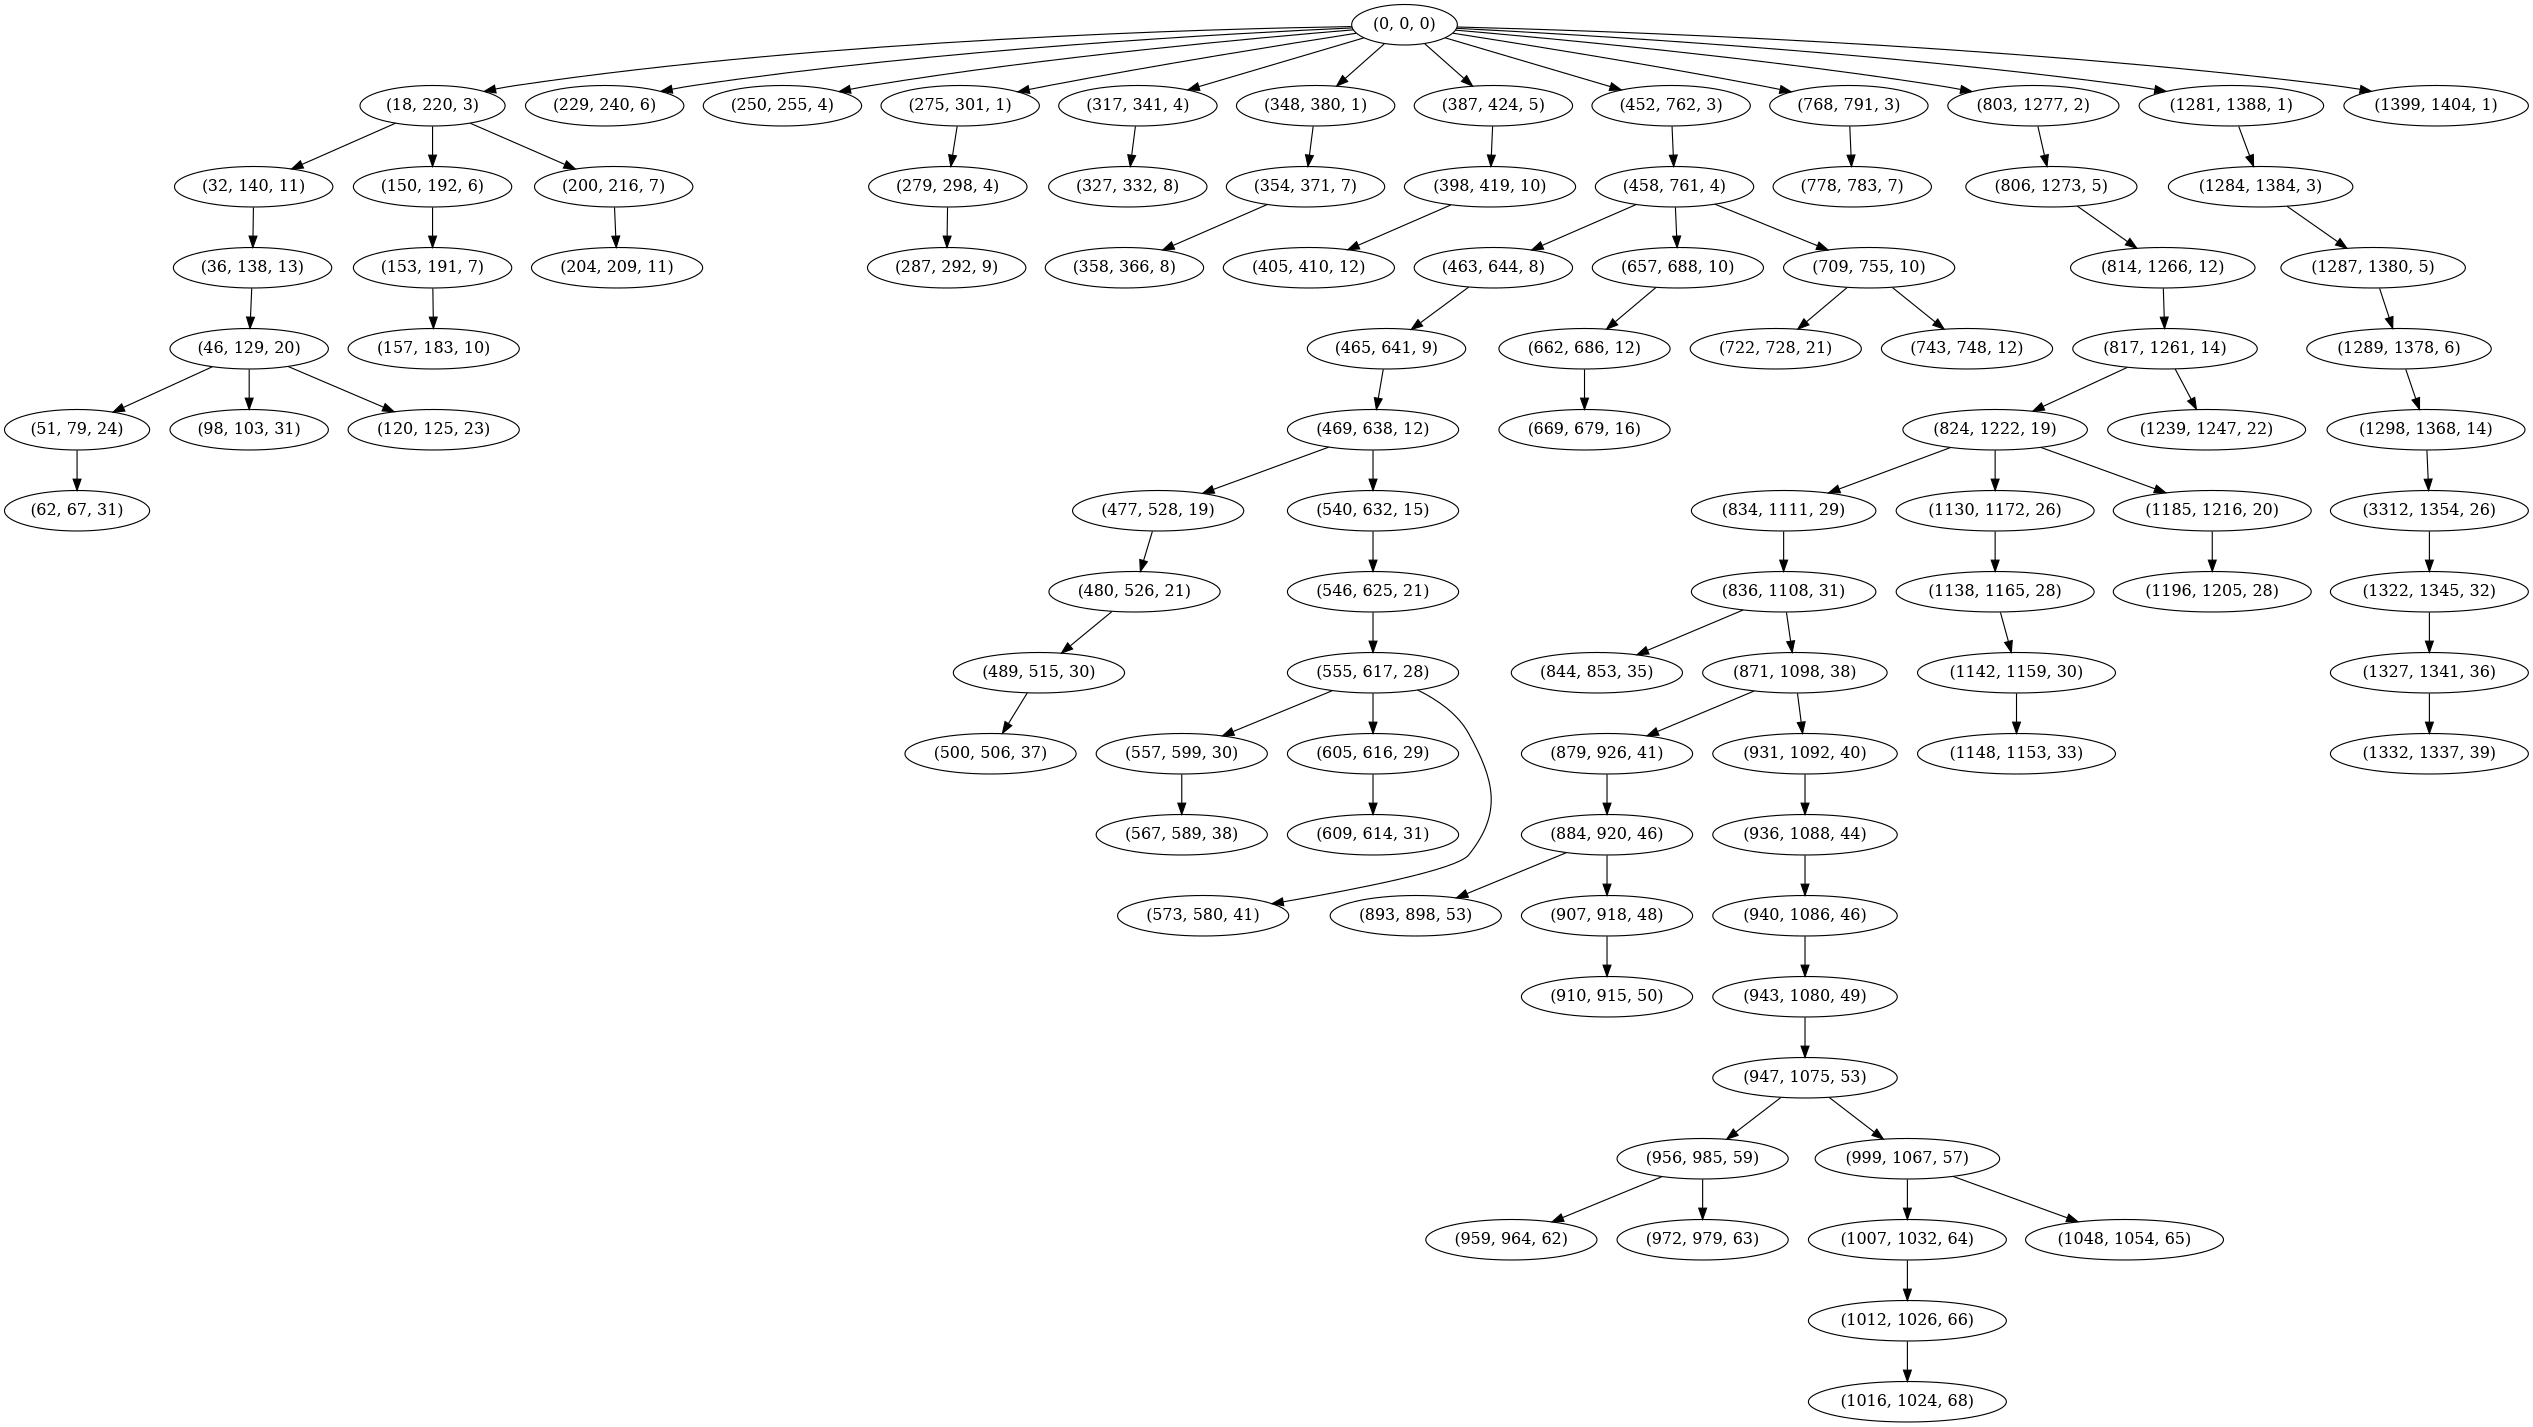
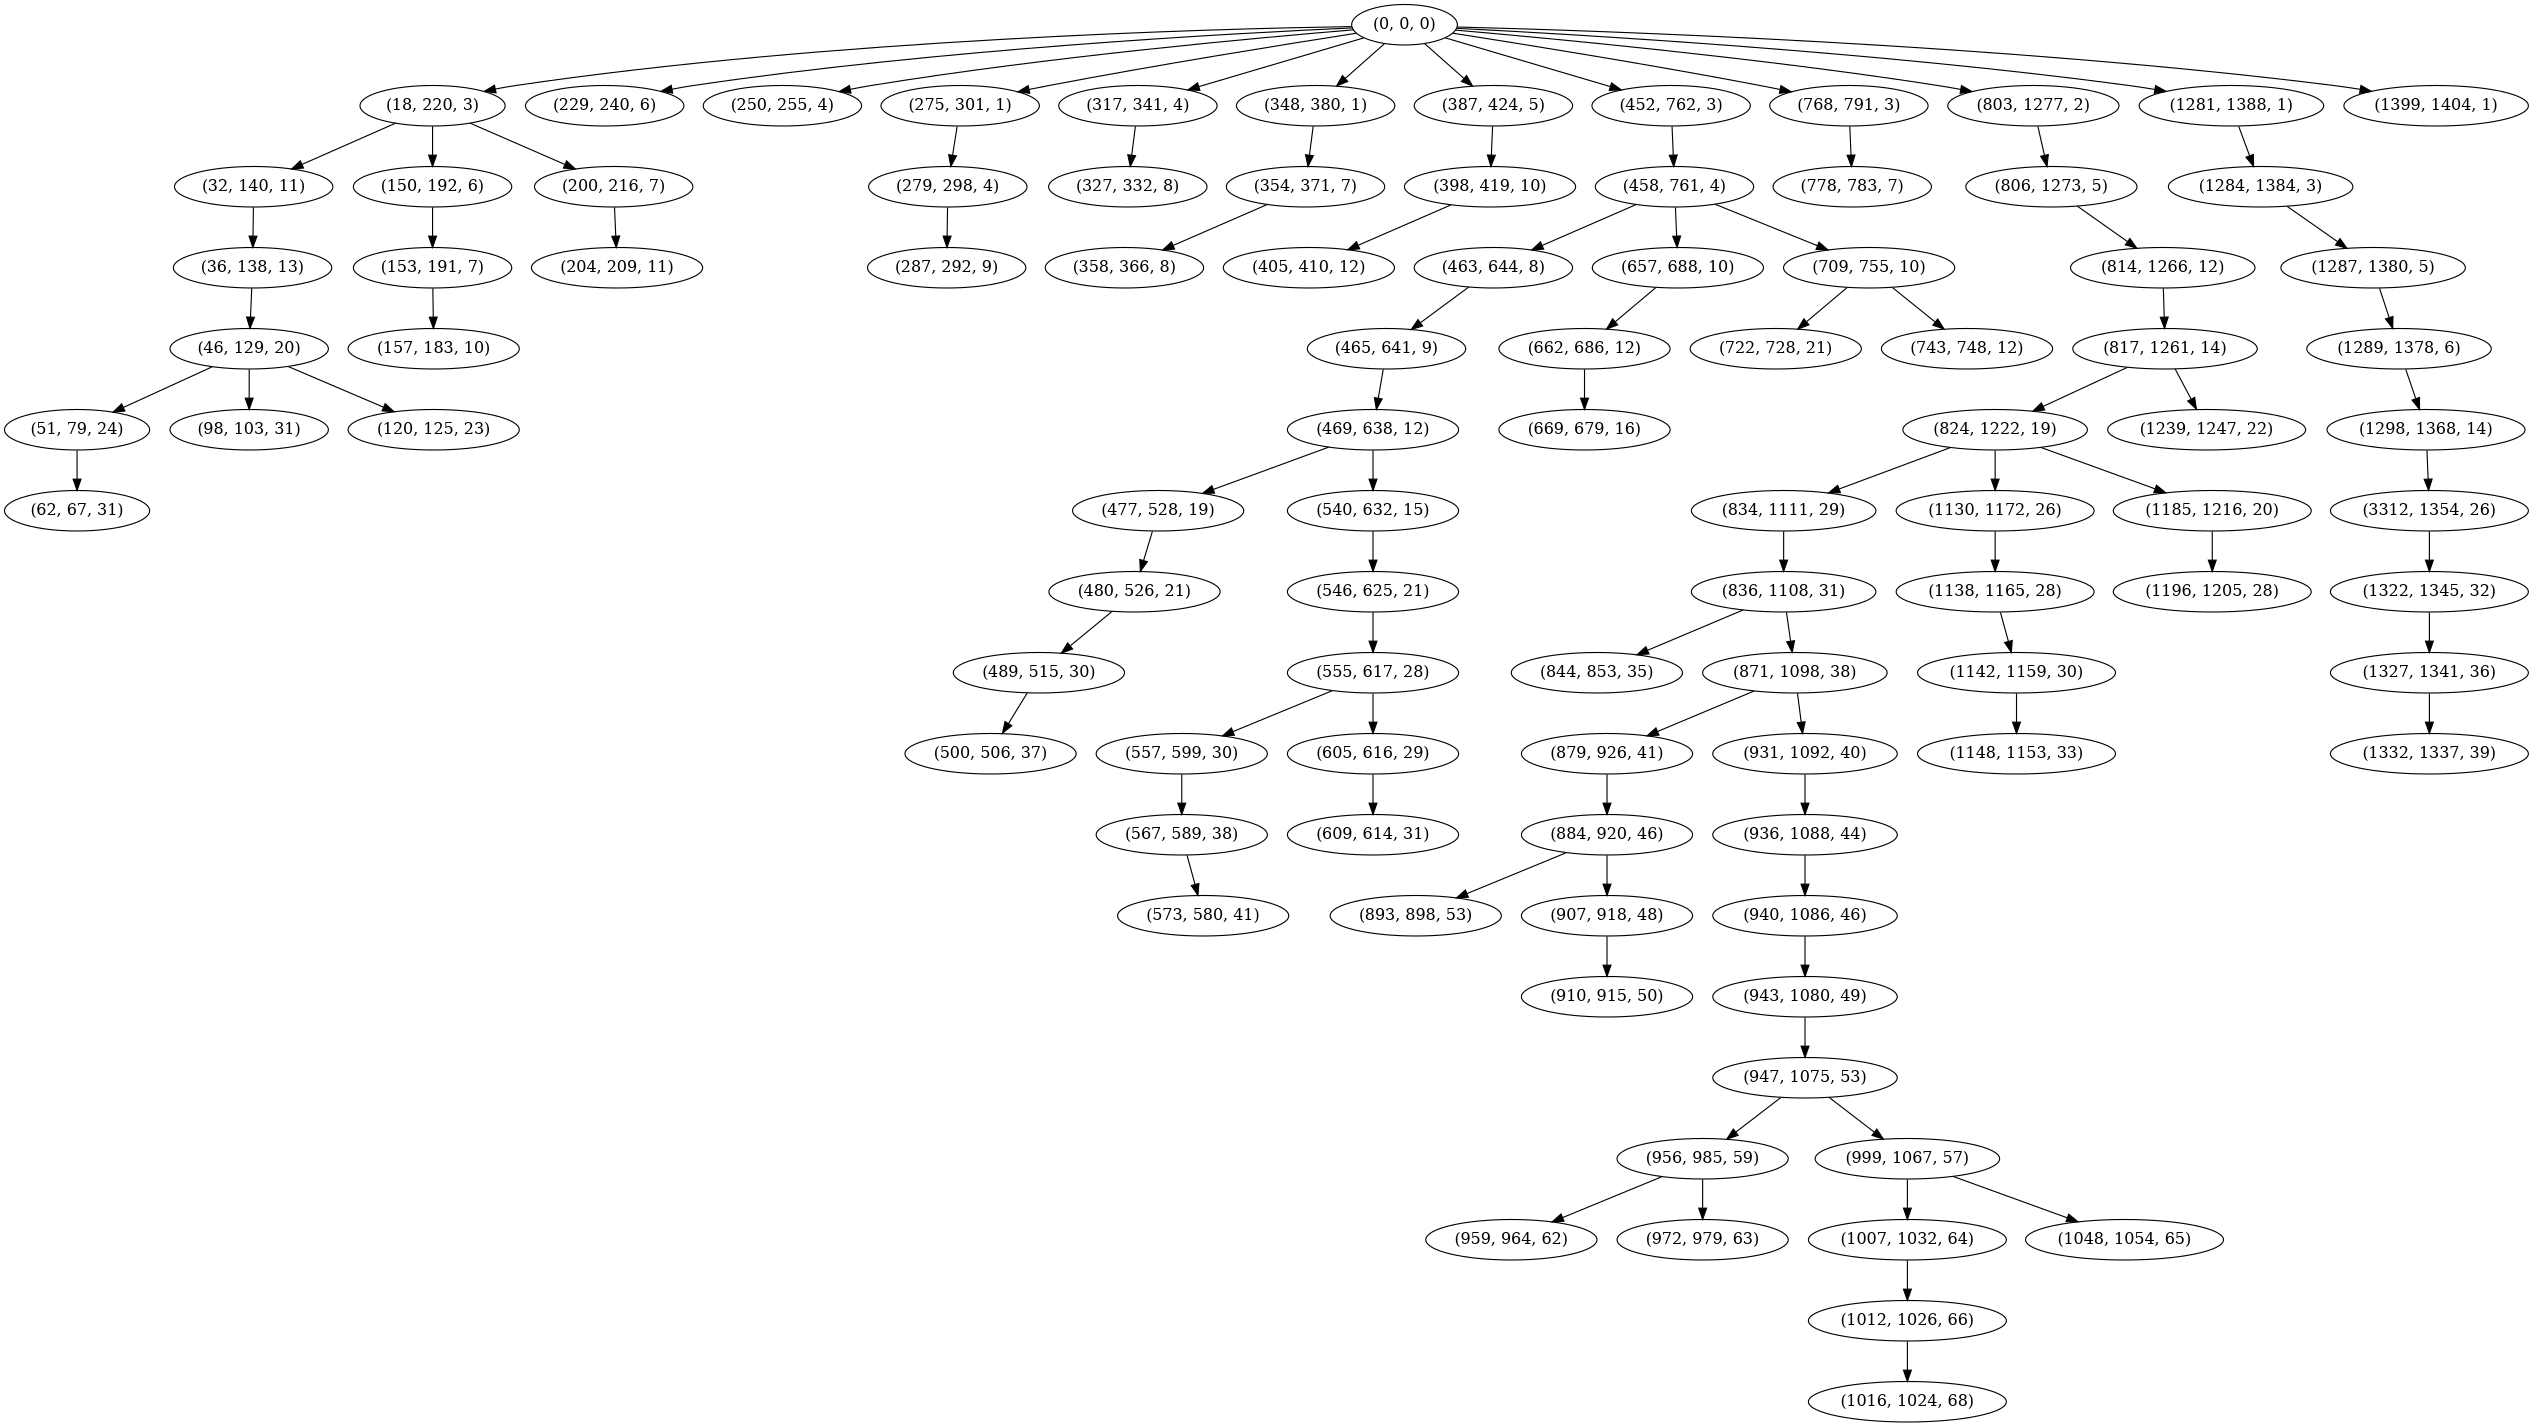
(1471, 852) -> (1191, 870)
